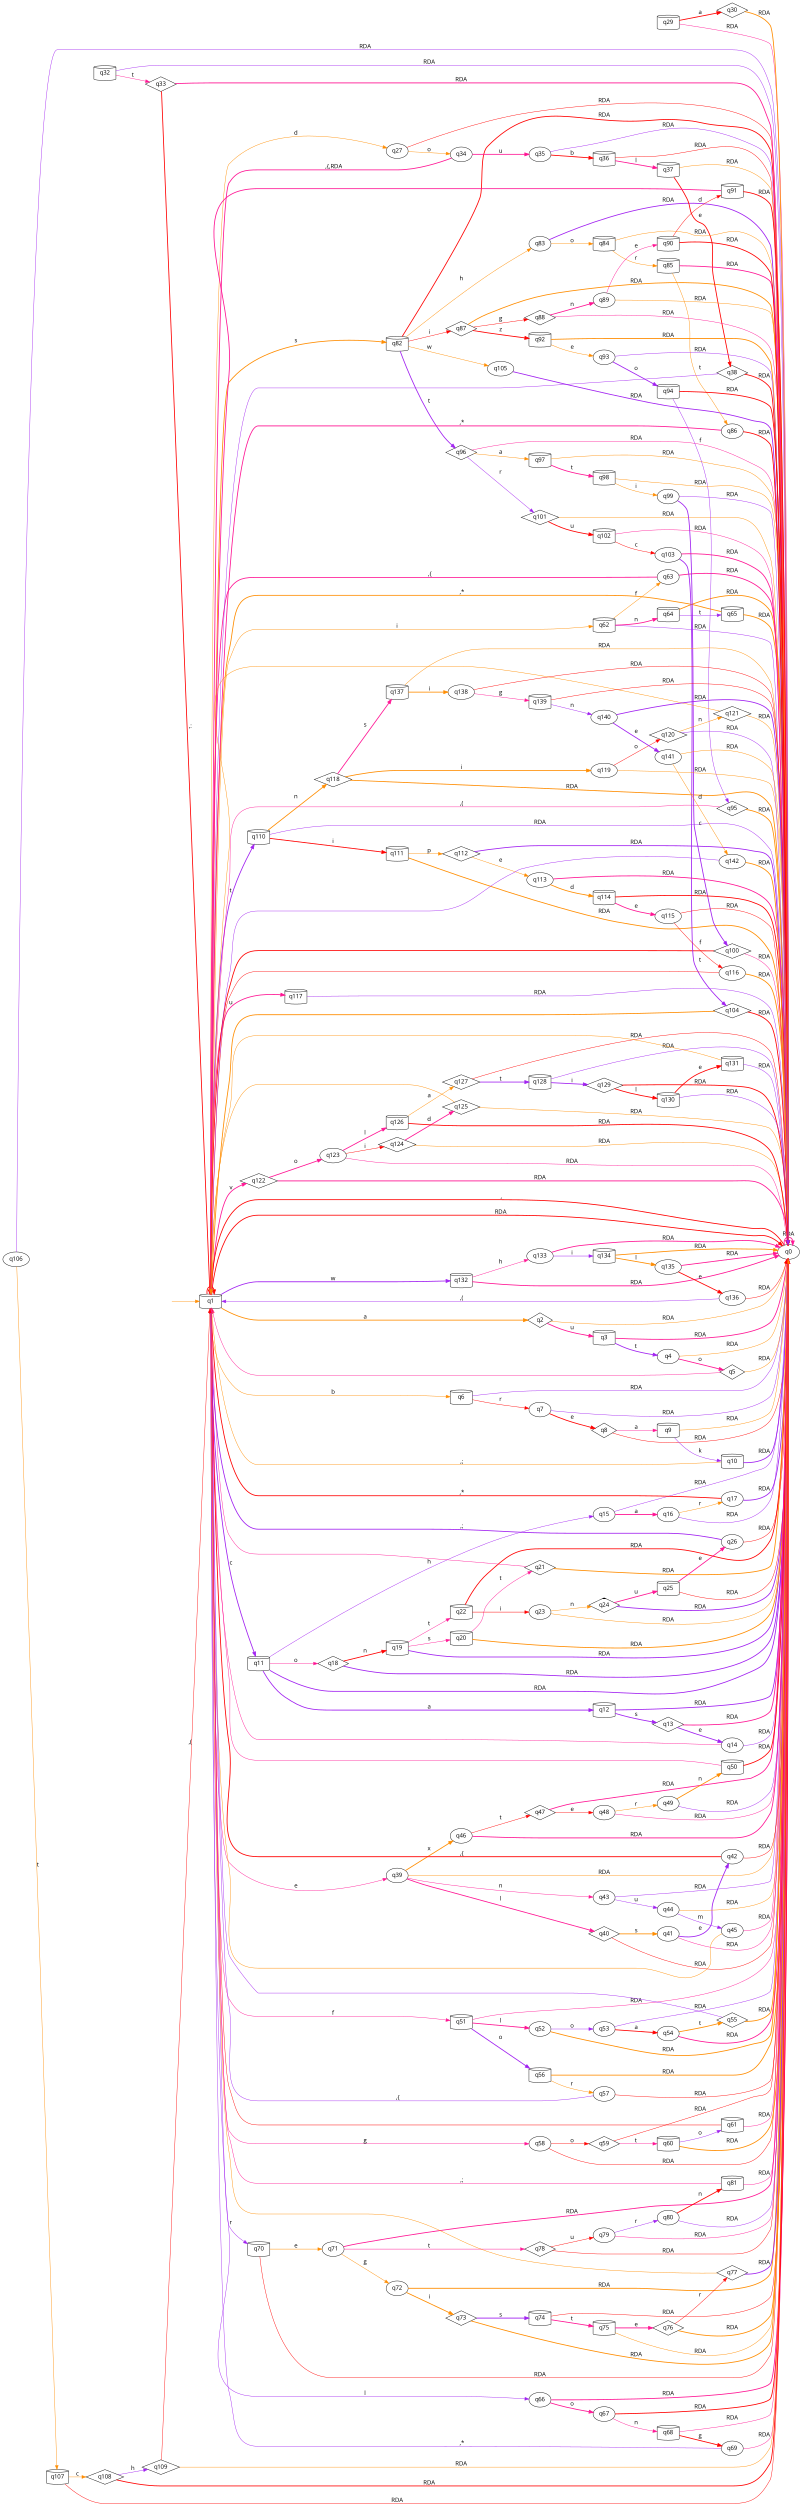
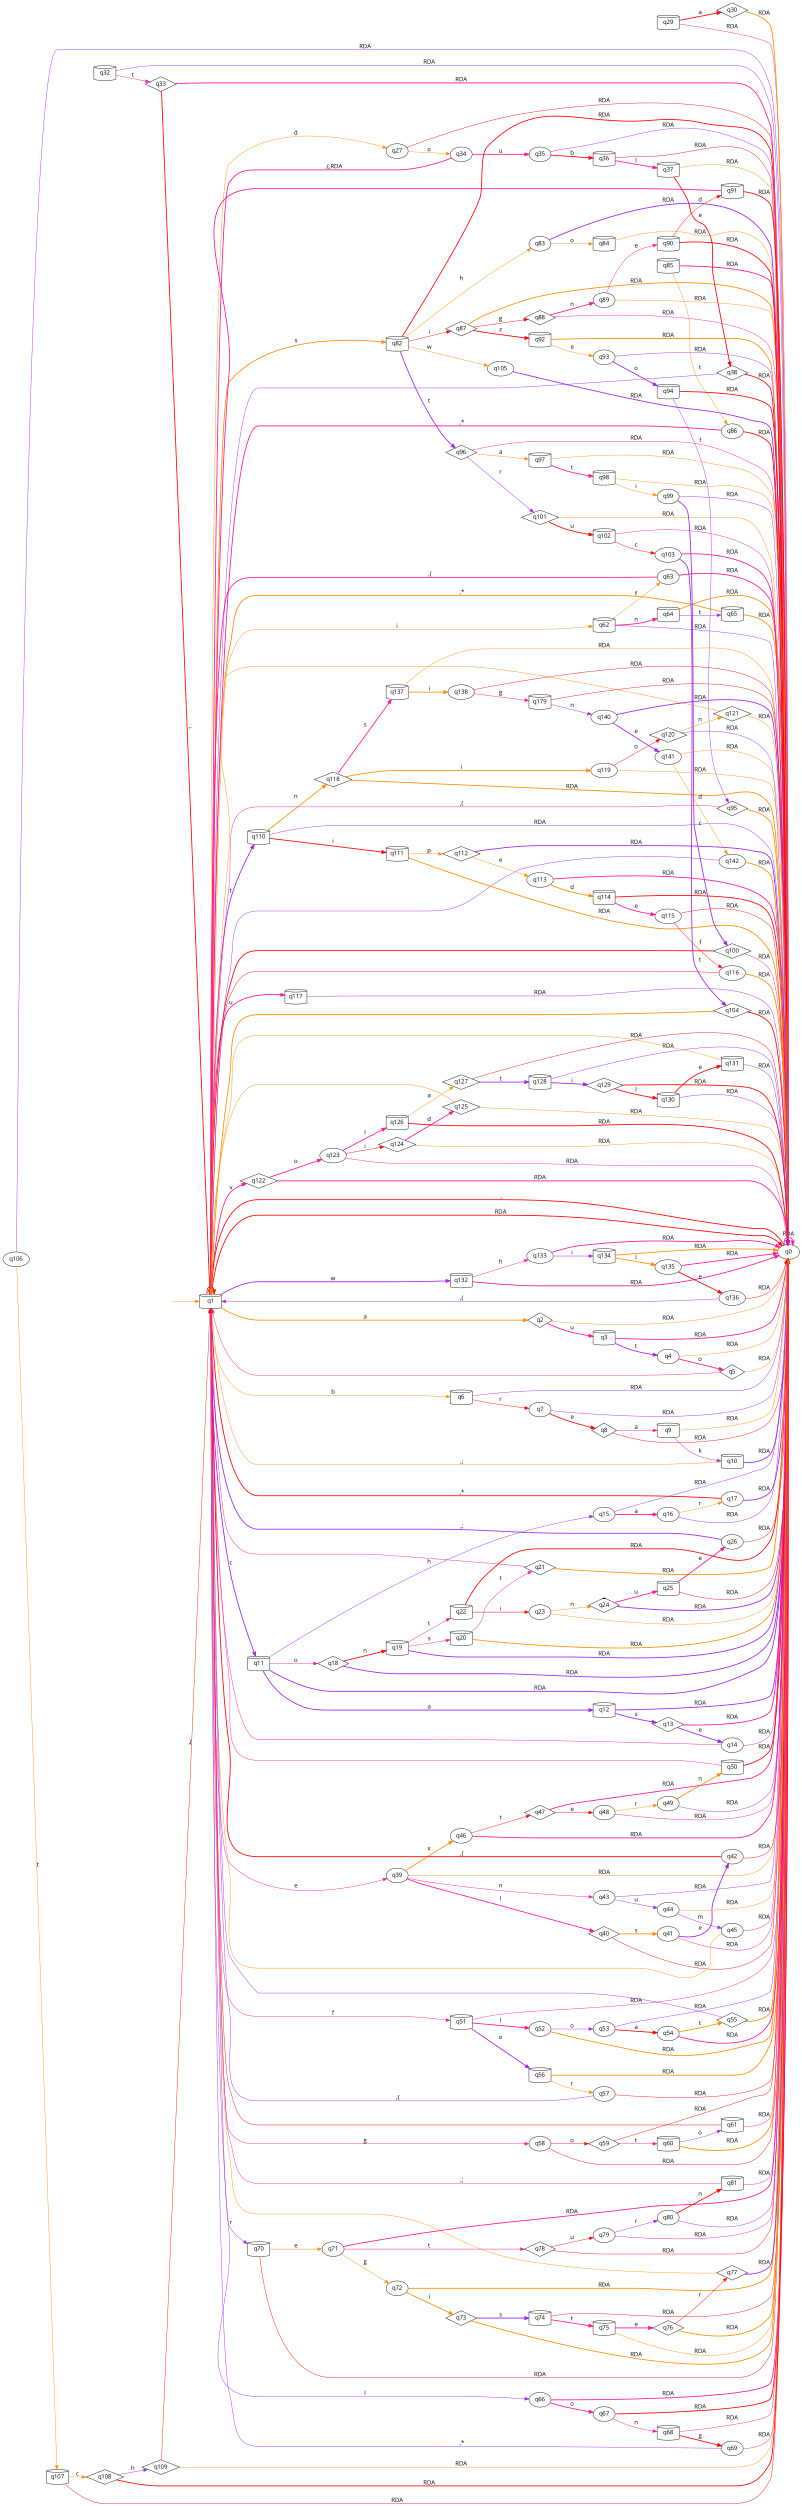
(631, 262) -> none
(540, 702) -> (540, 702)
